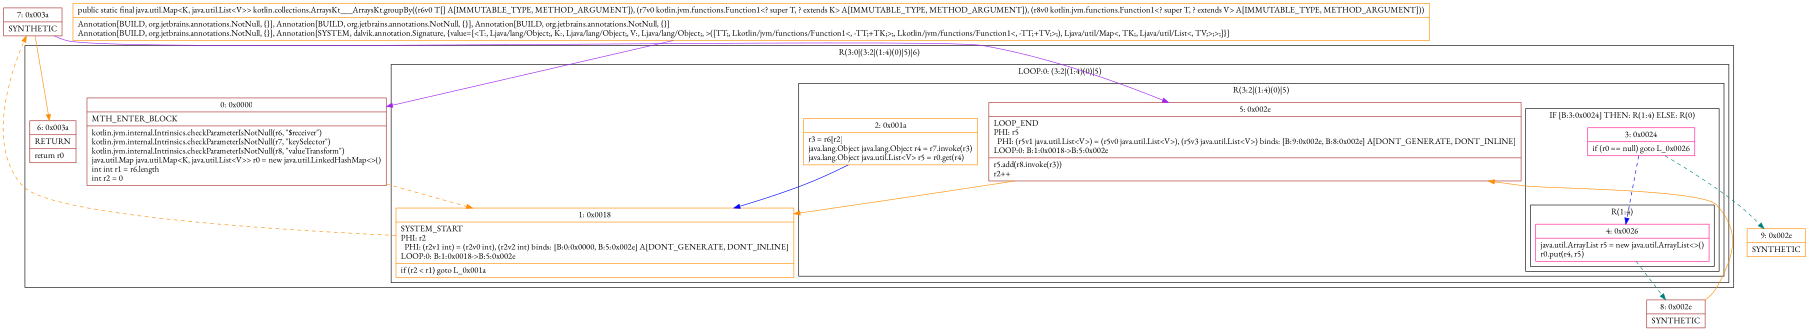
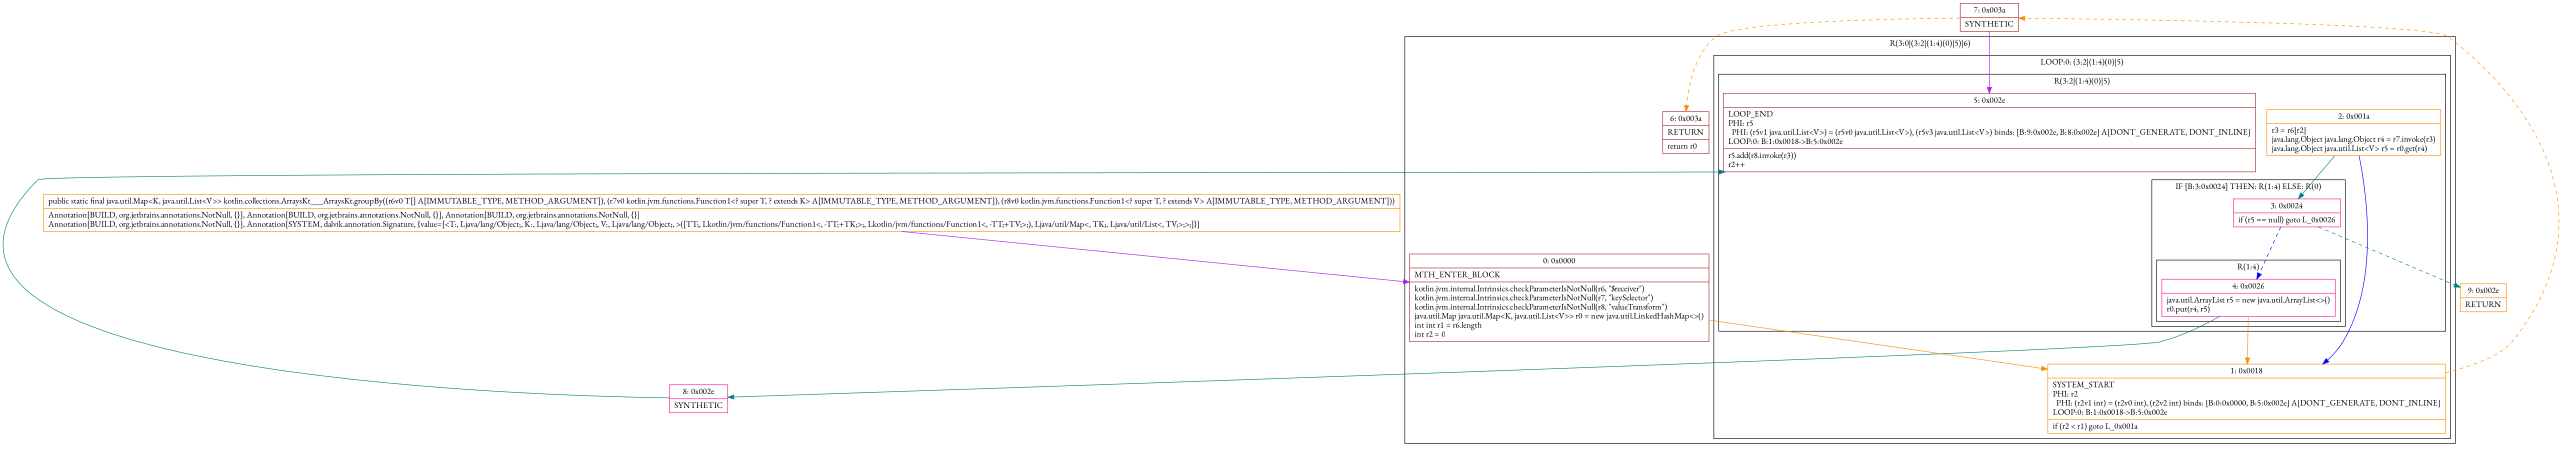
(42, 75) -> (1799, 23)
(1641, 148) -> (2287, 220)
none -> (2318, 175)
(1660, 193) -> (487, 174)
(427, 195) -> (1875, 344)
(907, 197) -> (2248, 337)
(1776, 249) -> (2483, 304)
(1649, 278) -> (1480, 371)
(1676, 314) -> (699, 399)
